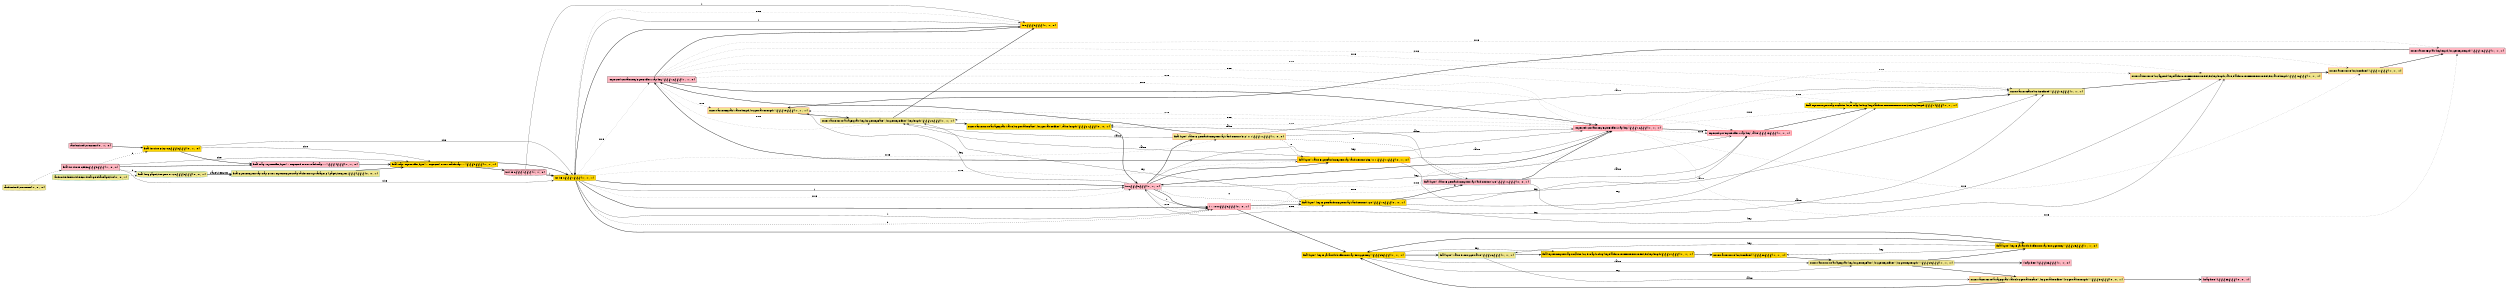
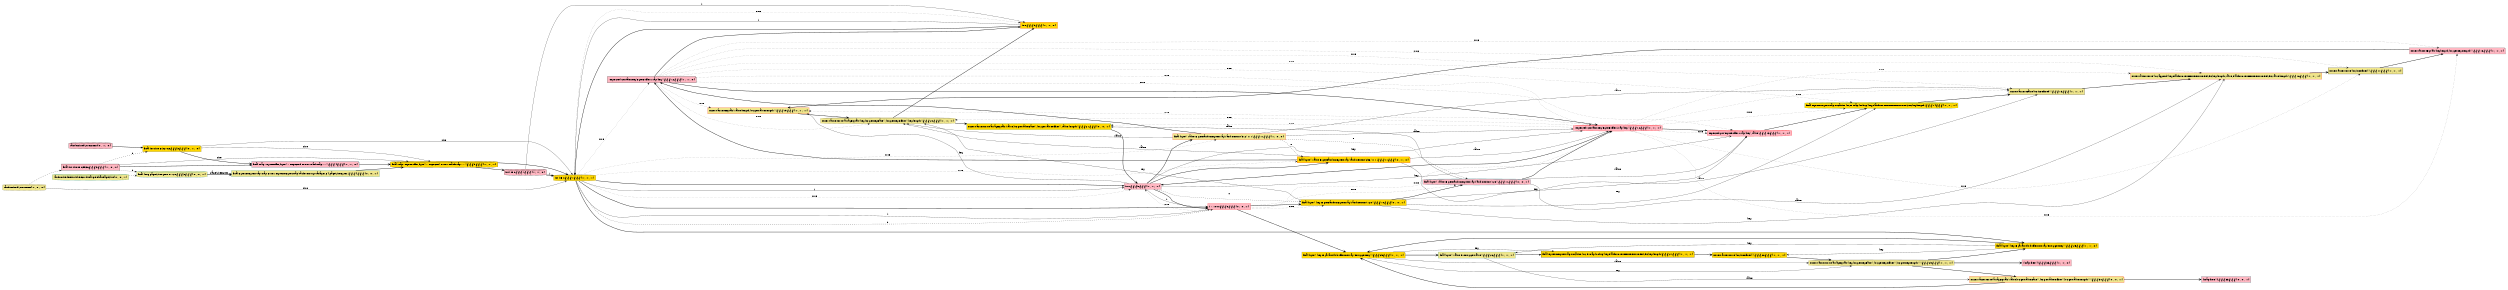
(2366, 71) -> (2366, 71)
(334, 182) -> (306, 189)
(1604, 214) -> none
